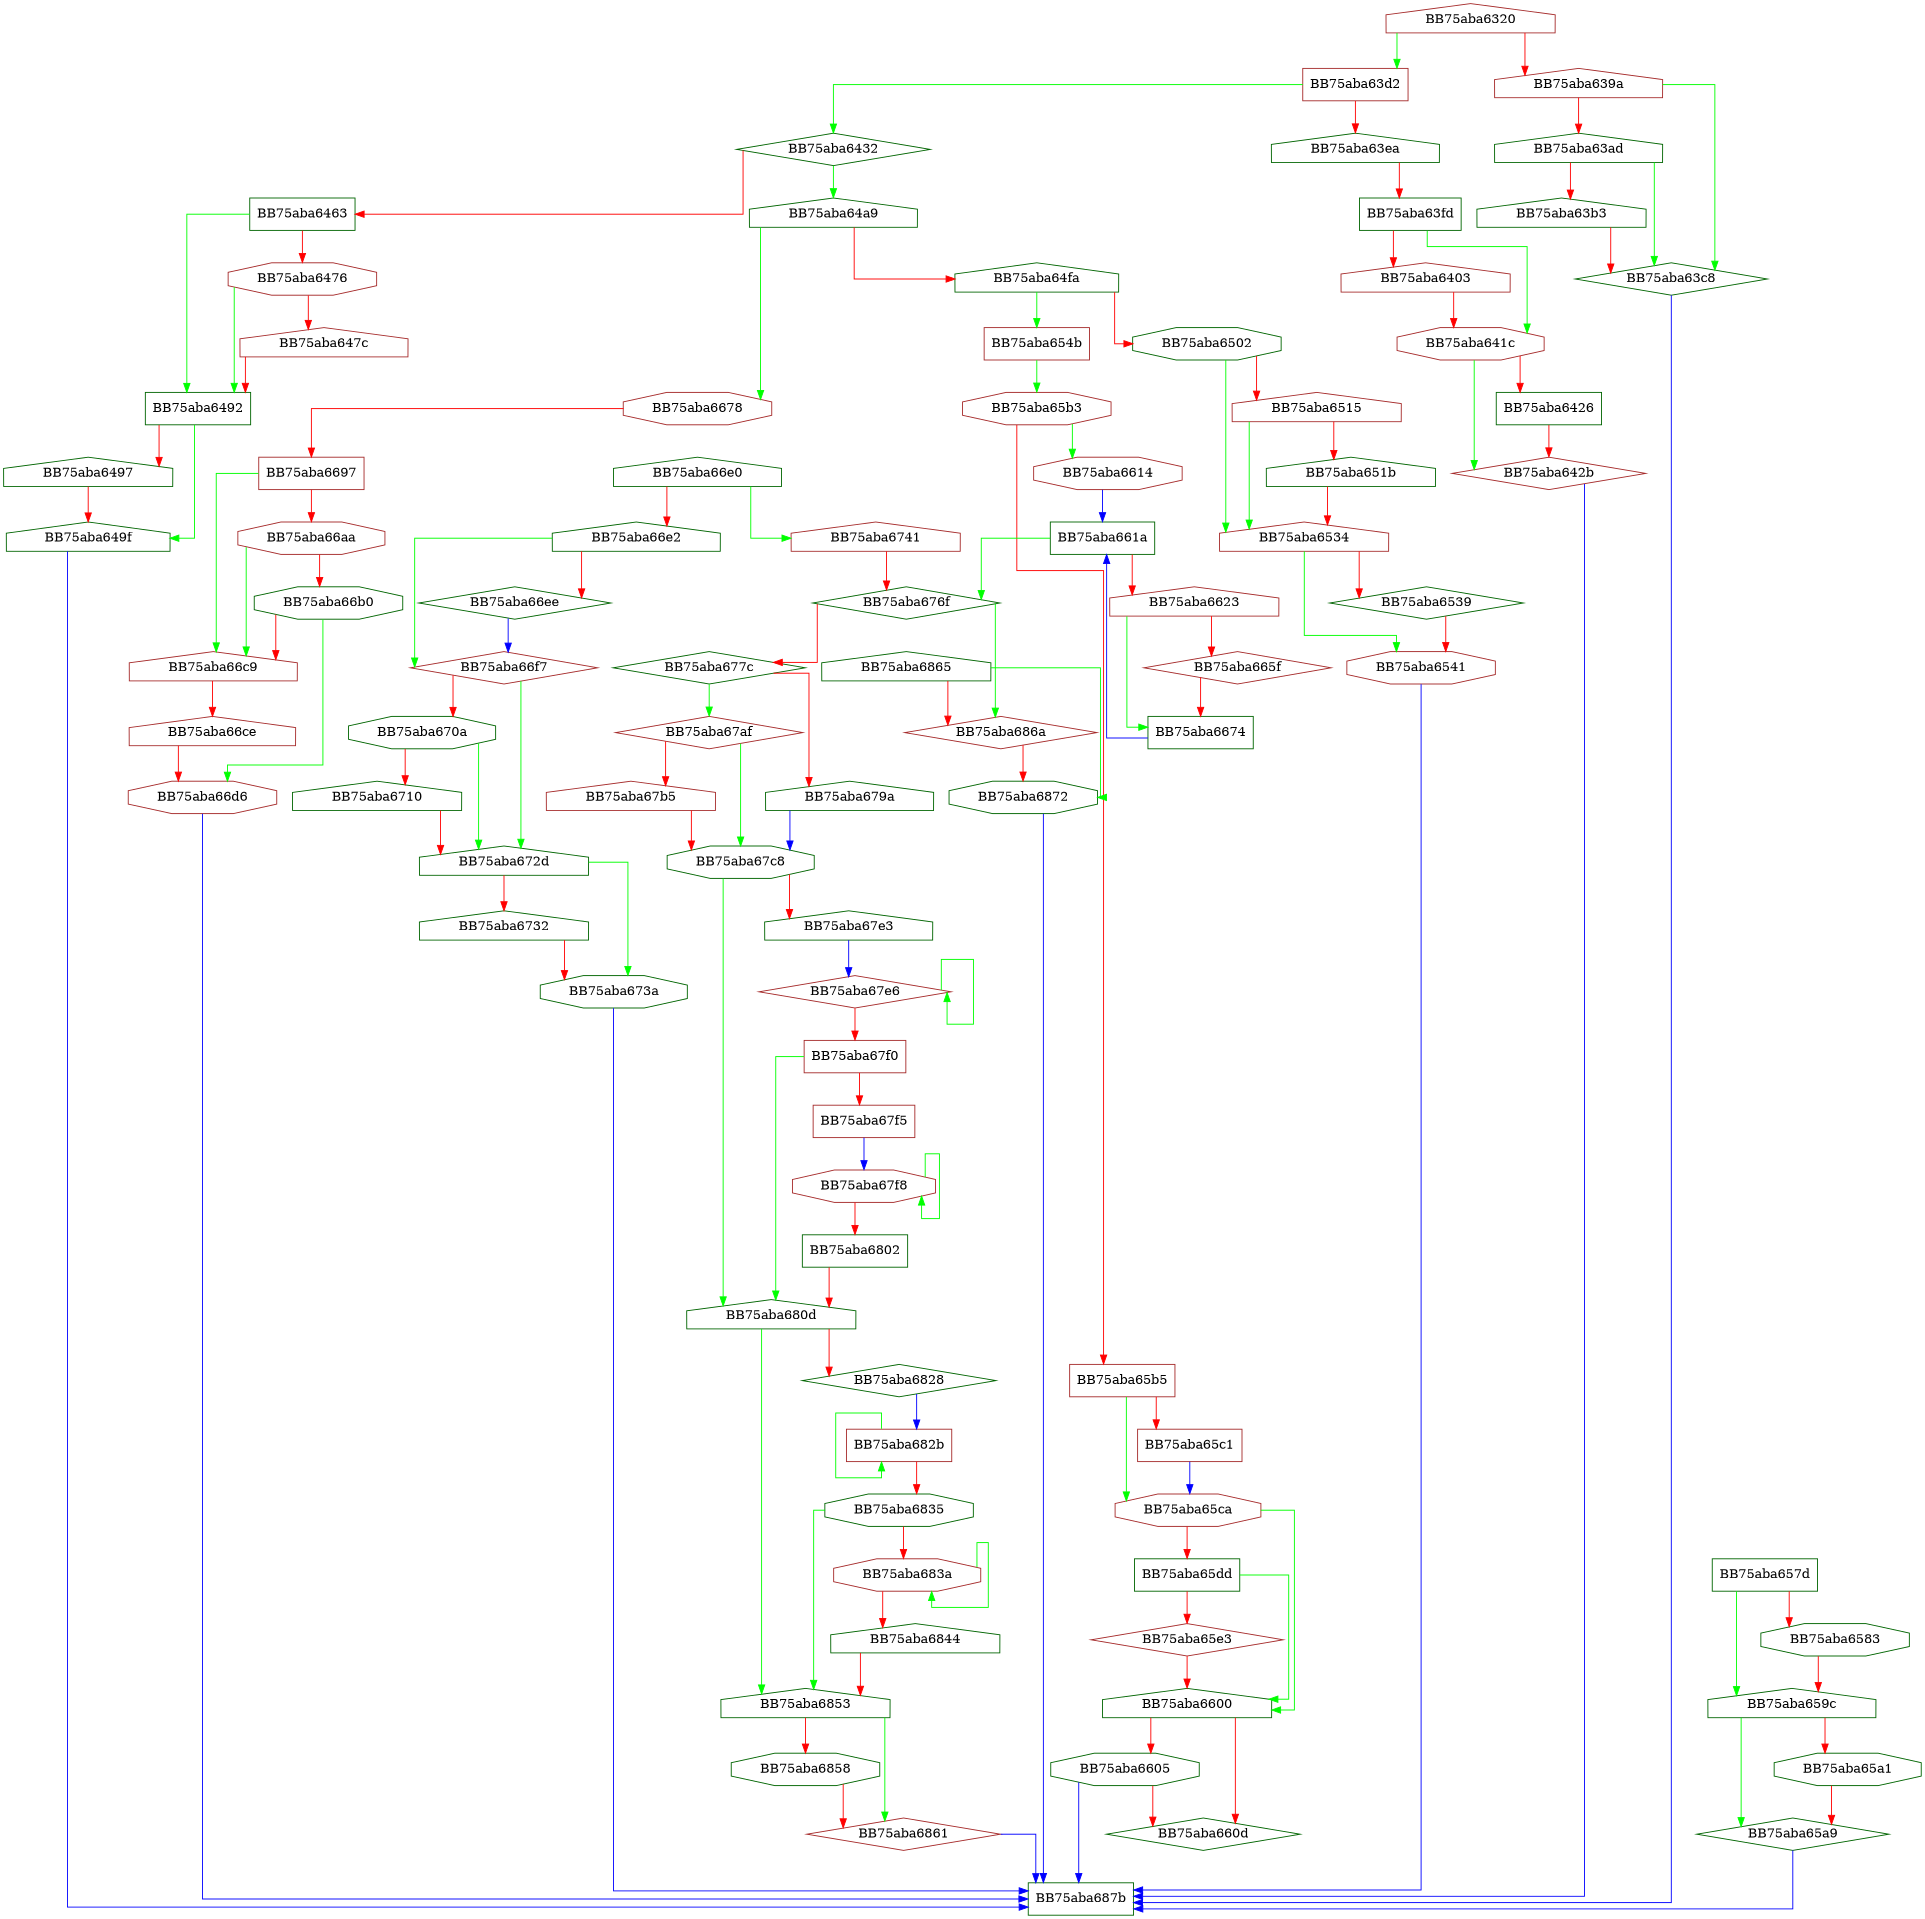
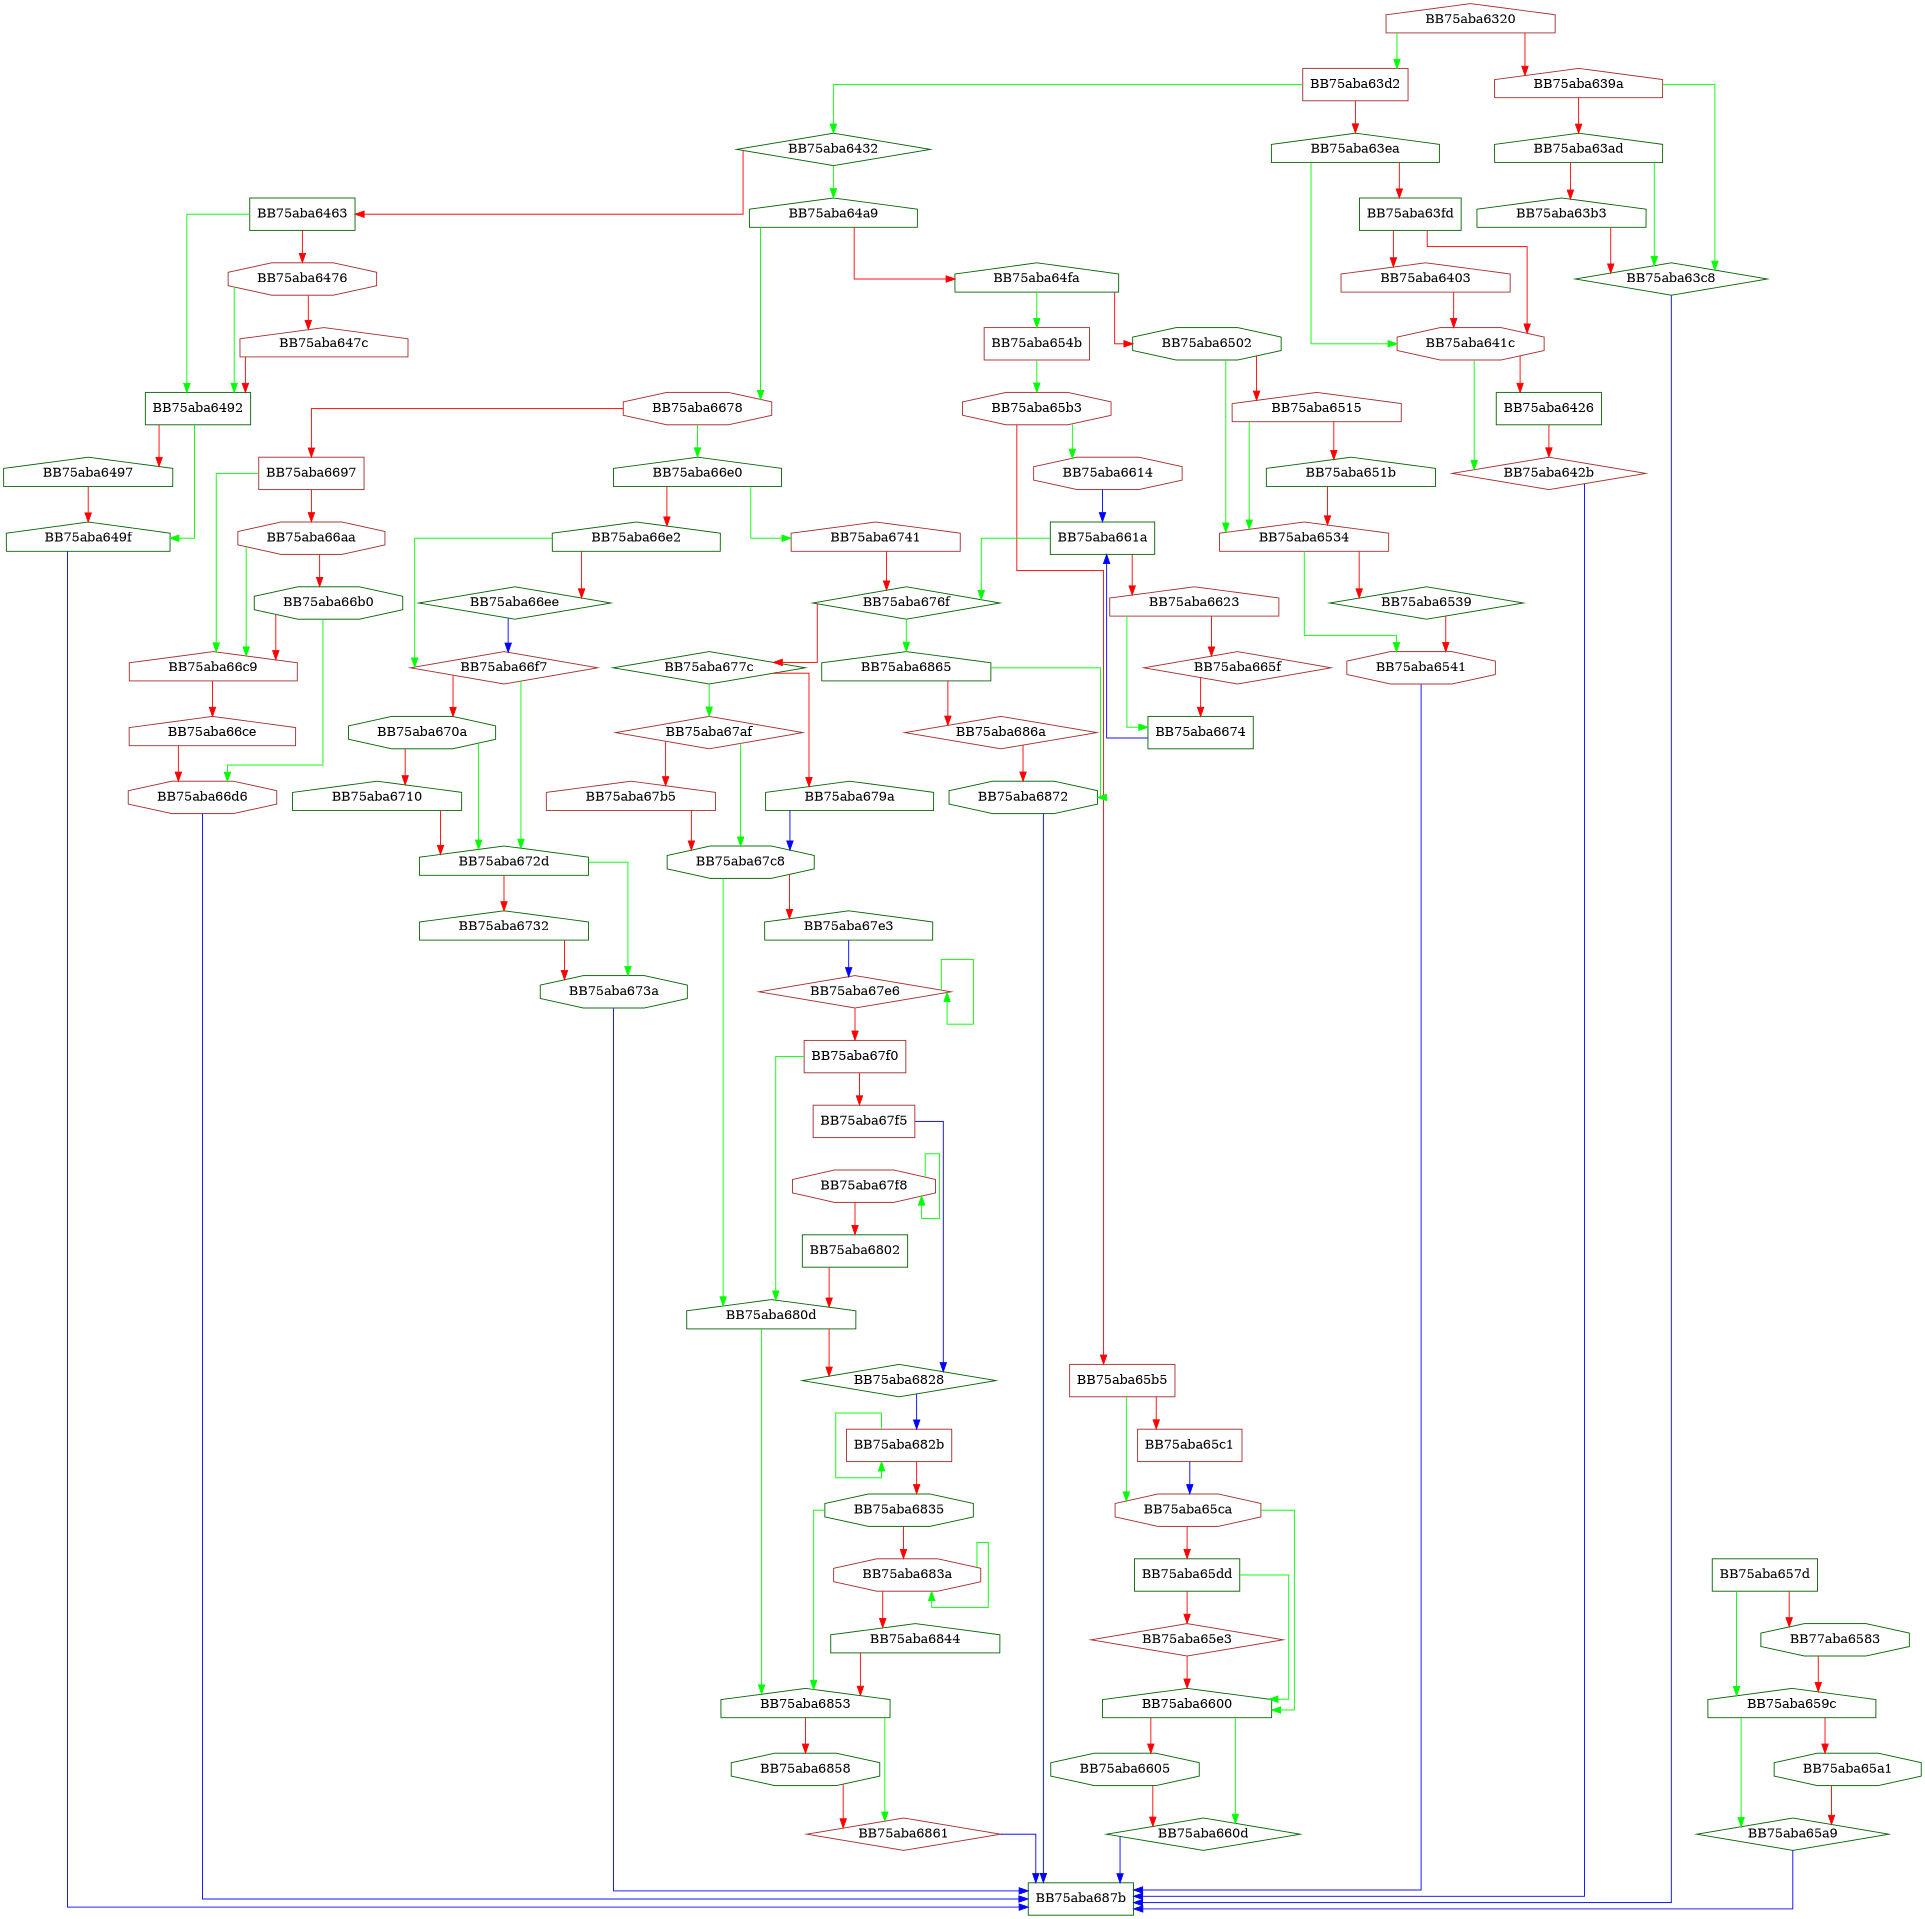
(1508, 247) -> (1508, 247)
none -> (1311, 292)
none -> (697, 436)
(995, 656) -> (906, 631)
(864, 1149) -> (943, 1228)
(1835, 1640) -> (1835, 1640)
(1235, 1766) -> (1235, 1766)
(1079, 1828) -> (1120, 1855)
